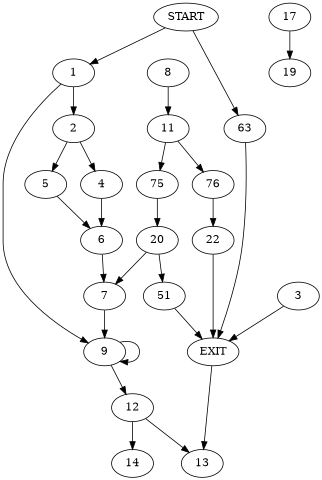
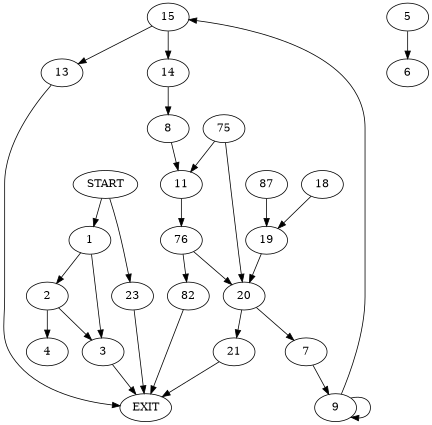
(290, 17) -> (267, 184)
none -> (168, 97)
(245, 129) -> (133, 296)
(61, 153) -> (72, 321)
(164, 153) -> (205, 153)
none -> (322, 184)
(102, 209) -> none
(3, 219) -> (96, 292)
(213, 240) -> (188, 296)
(103, 264) -> none
none -> (257, 265)
none -> (210, 266)
(164, 296) -> (234, 352)
(208, 404) -> (5, 273)
(133, 408) -> (168, 17)
